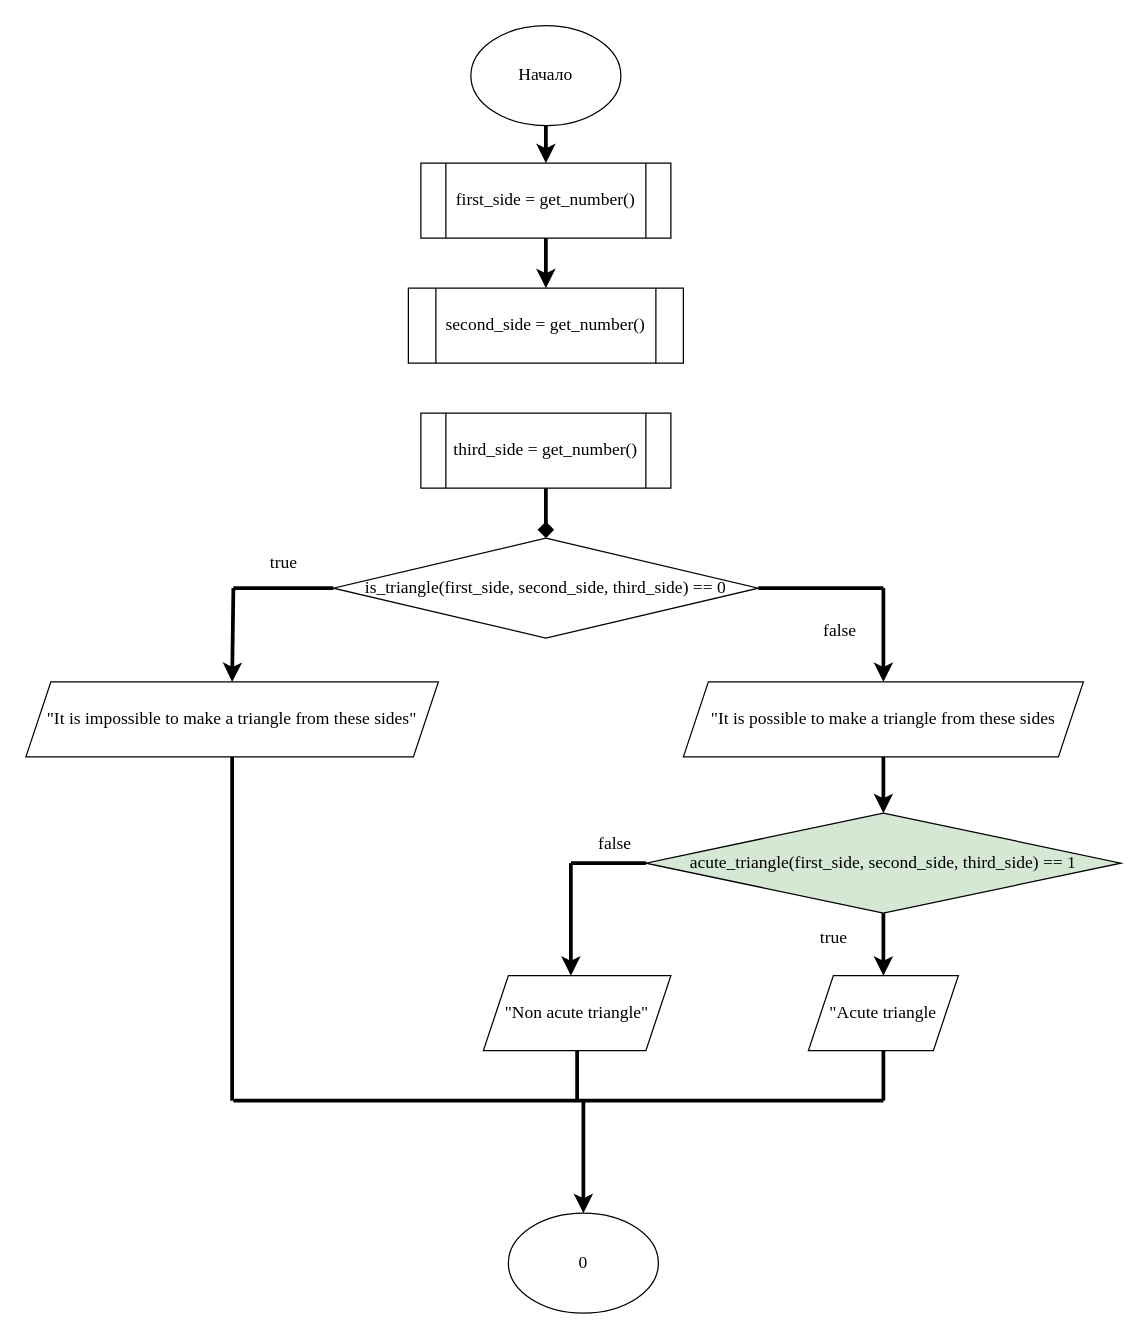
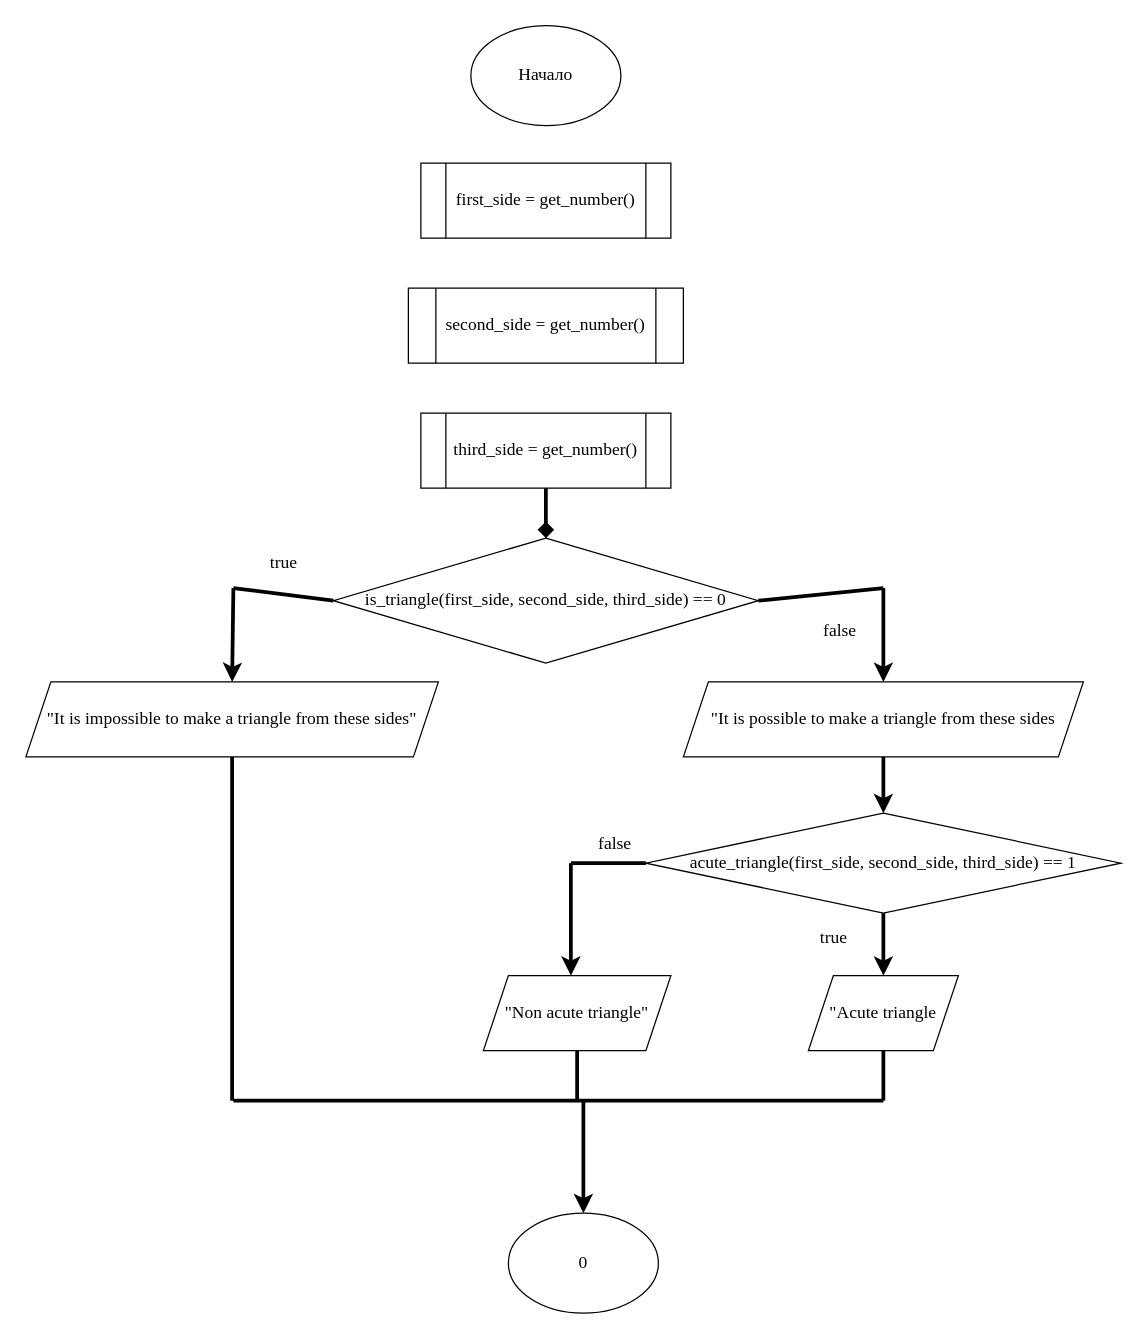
(546, 138) -> none
(546, 256) -> none
(546, 588) -> (546, 601)
(883, 863) -> (883, 863)
